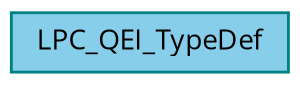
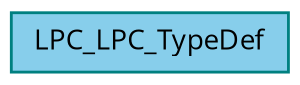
(150, 42) -> (150, 42)
